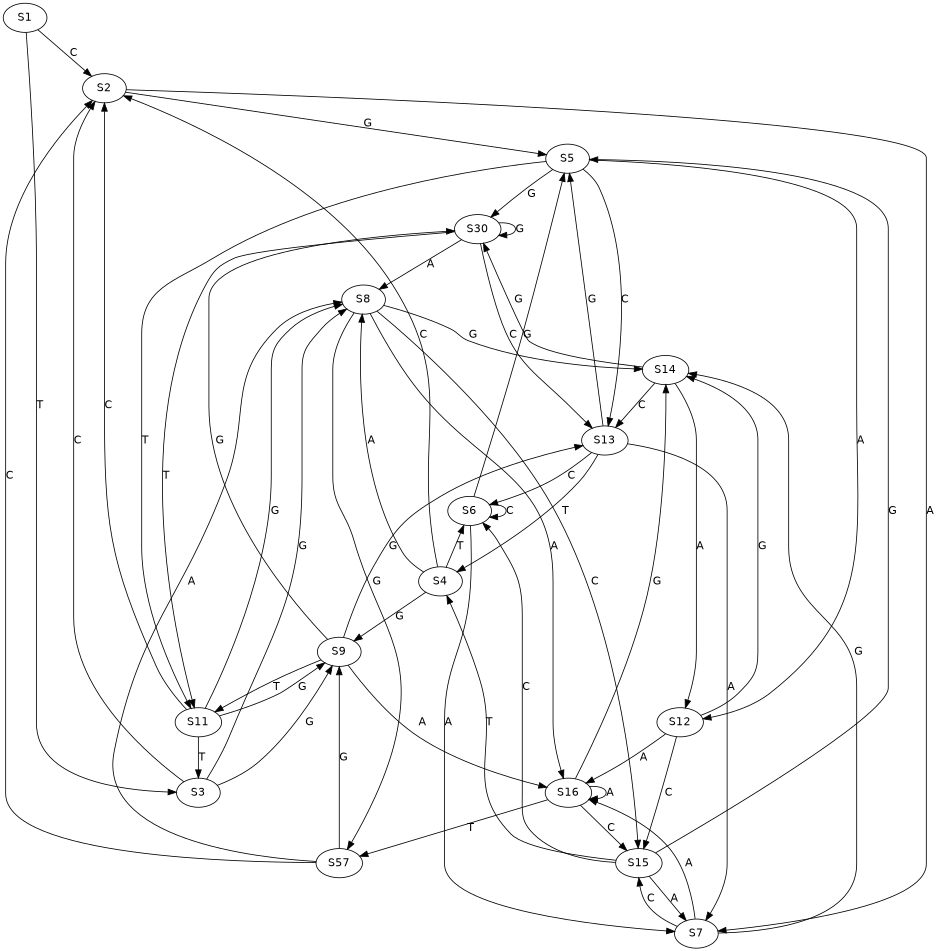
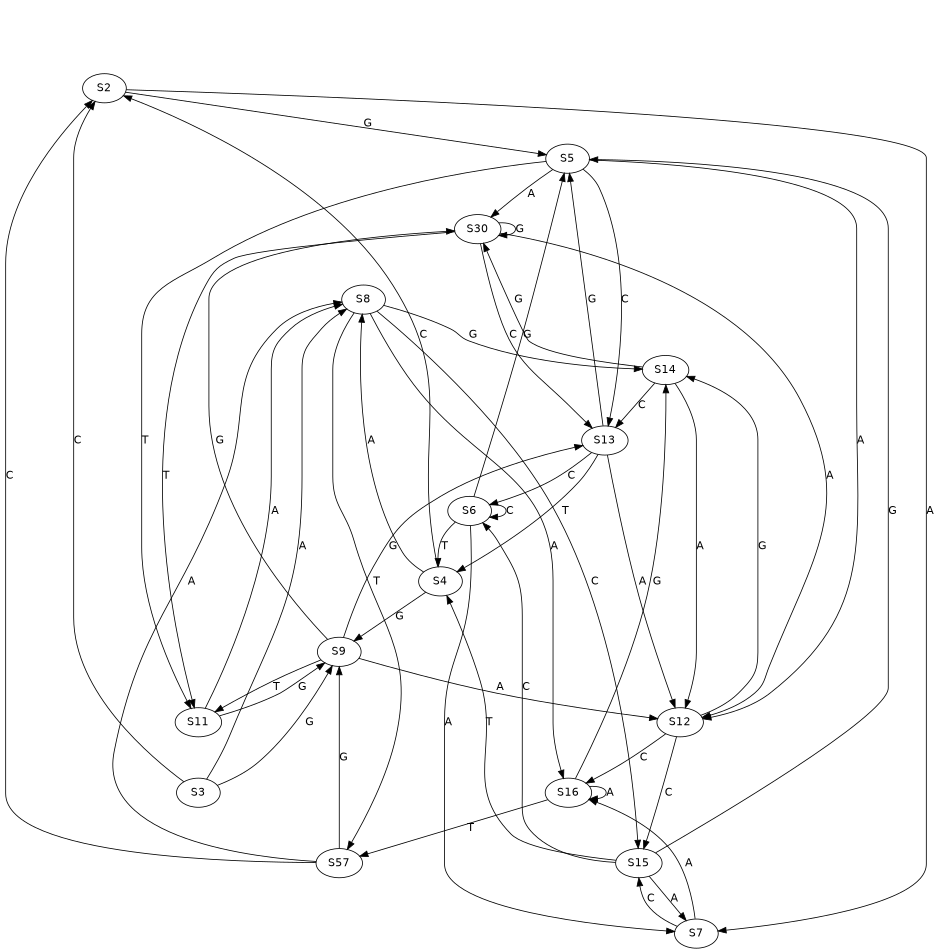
(25, 18) -> none
(532, 194) -> (532, 194)
(424, 262) -> (802, 404)
(105, 419) -> none
(275, 511) -> (275, 511)
(303, 546) -> (303, 546)
(453, 550) -> (442, 538)
(377, 581) -> (377, 581)
(727, 649) -> (634, 579)
(854, 666) -> none
(431, 744) -> (503, 694)
(198, 753) -> none
(644, 757) -> (644, 757)
(601, 825) -> none
